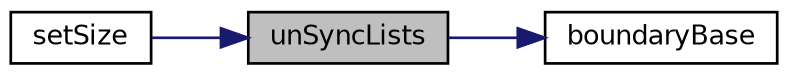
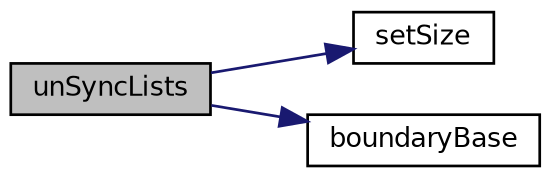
(186, 38) -> (269, 63)
